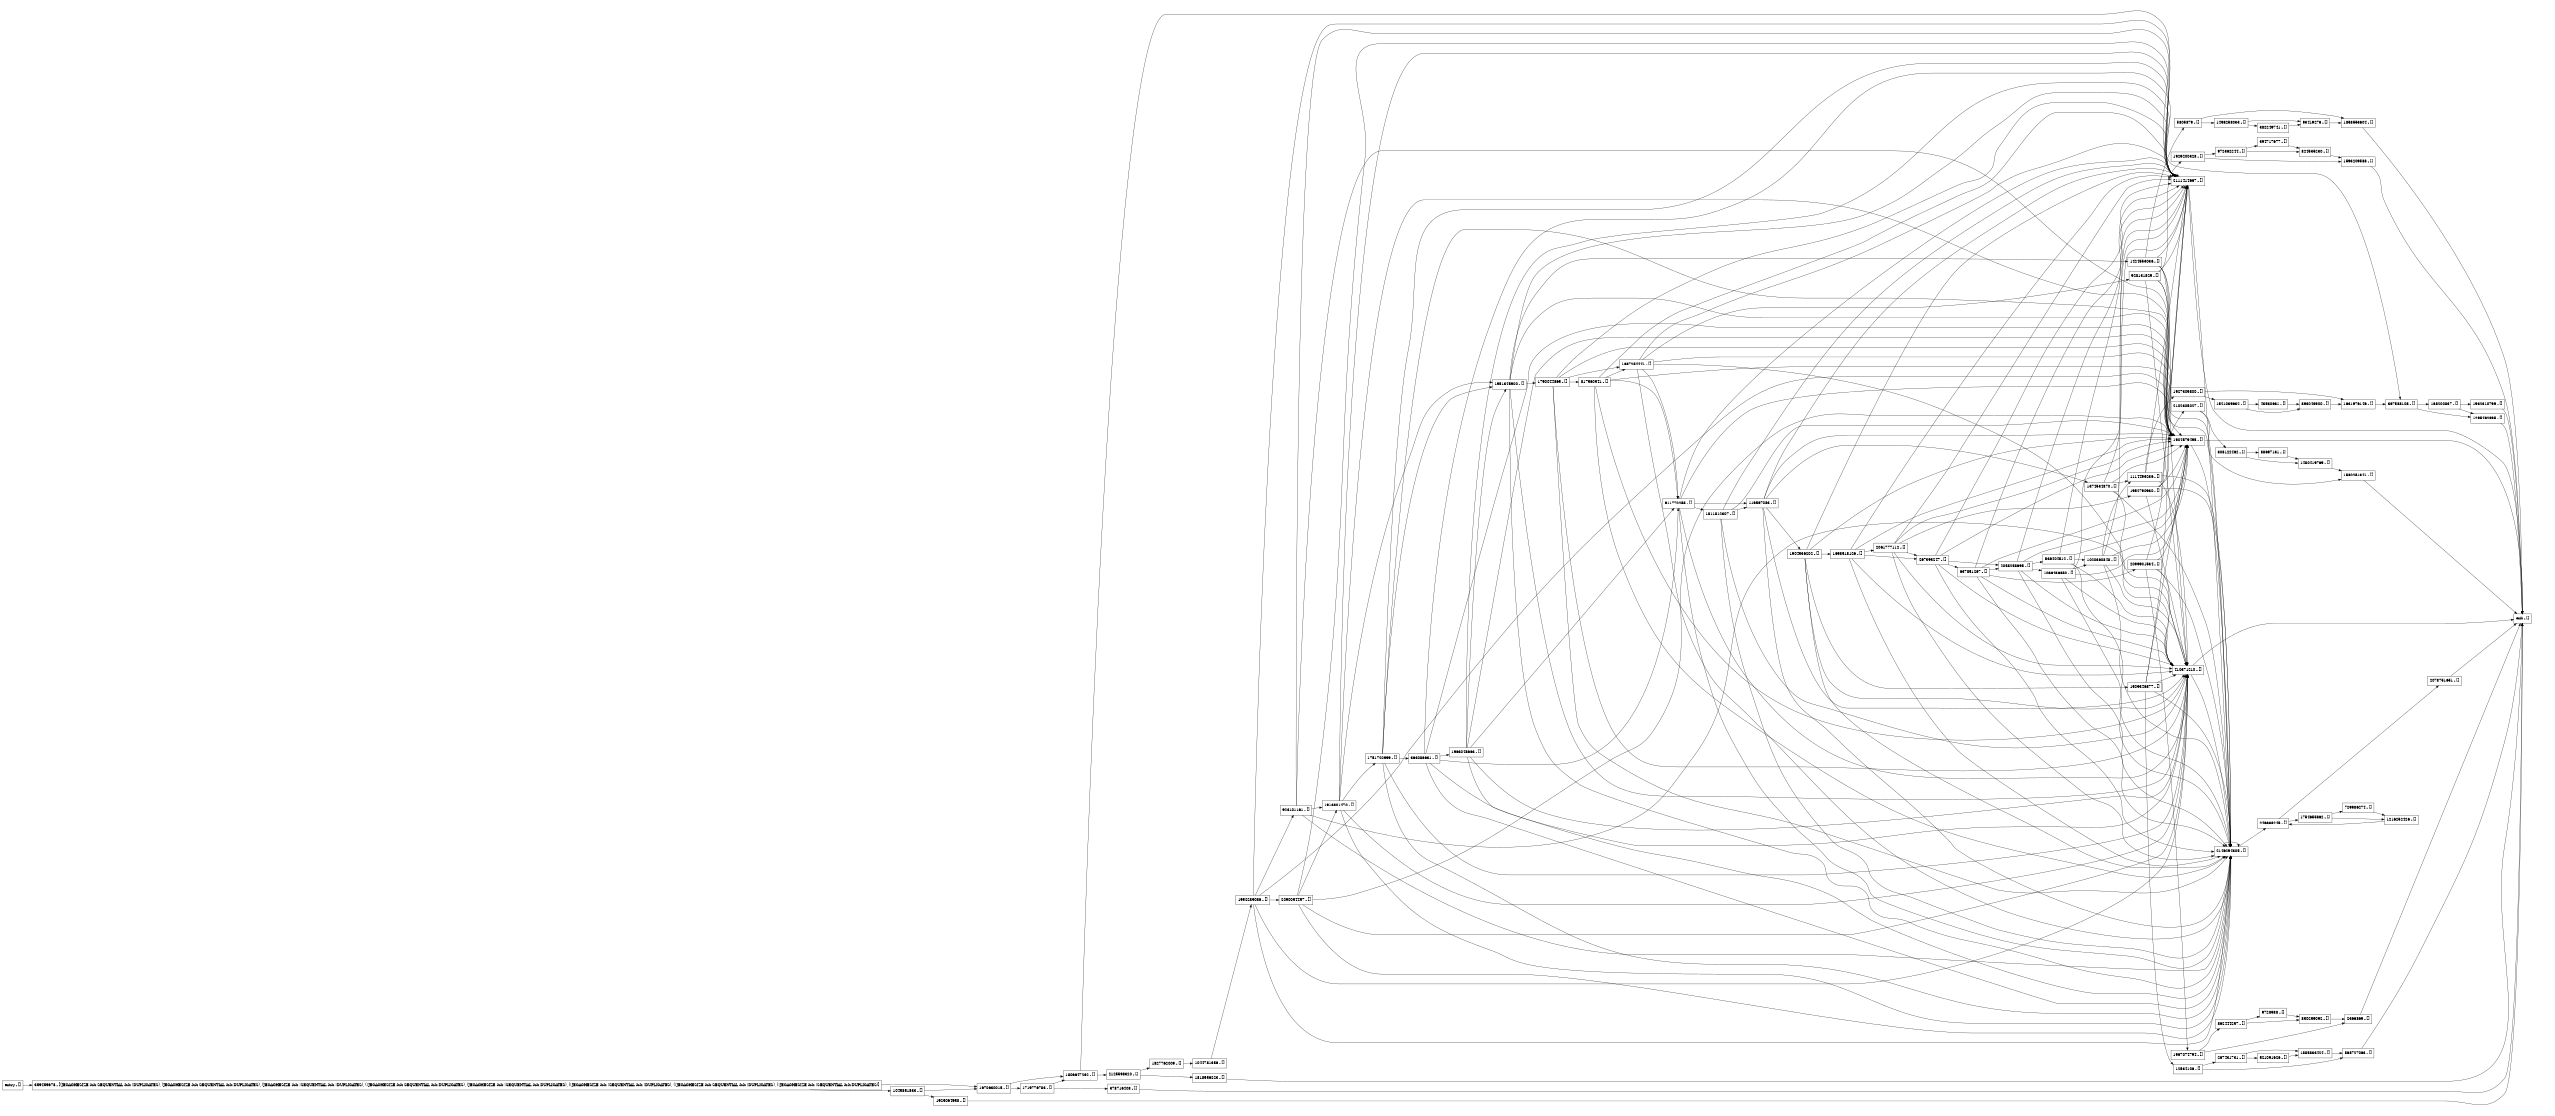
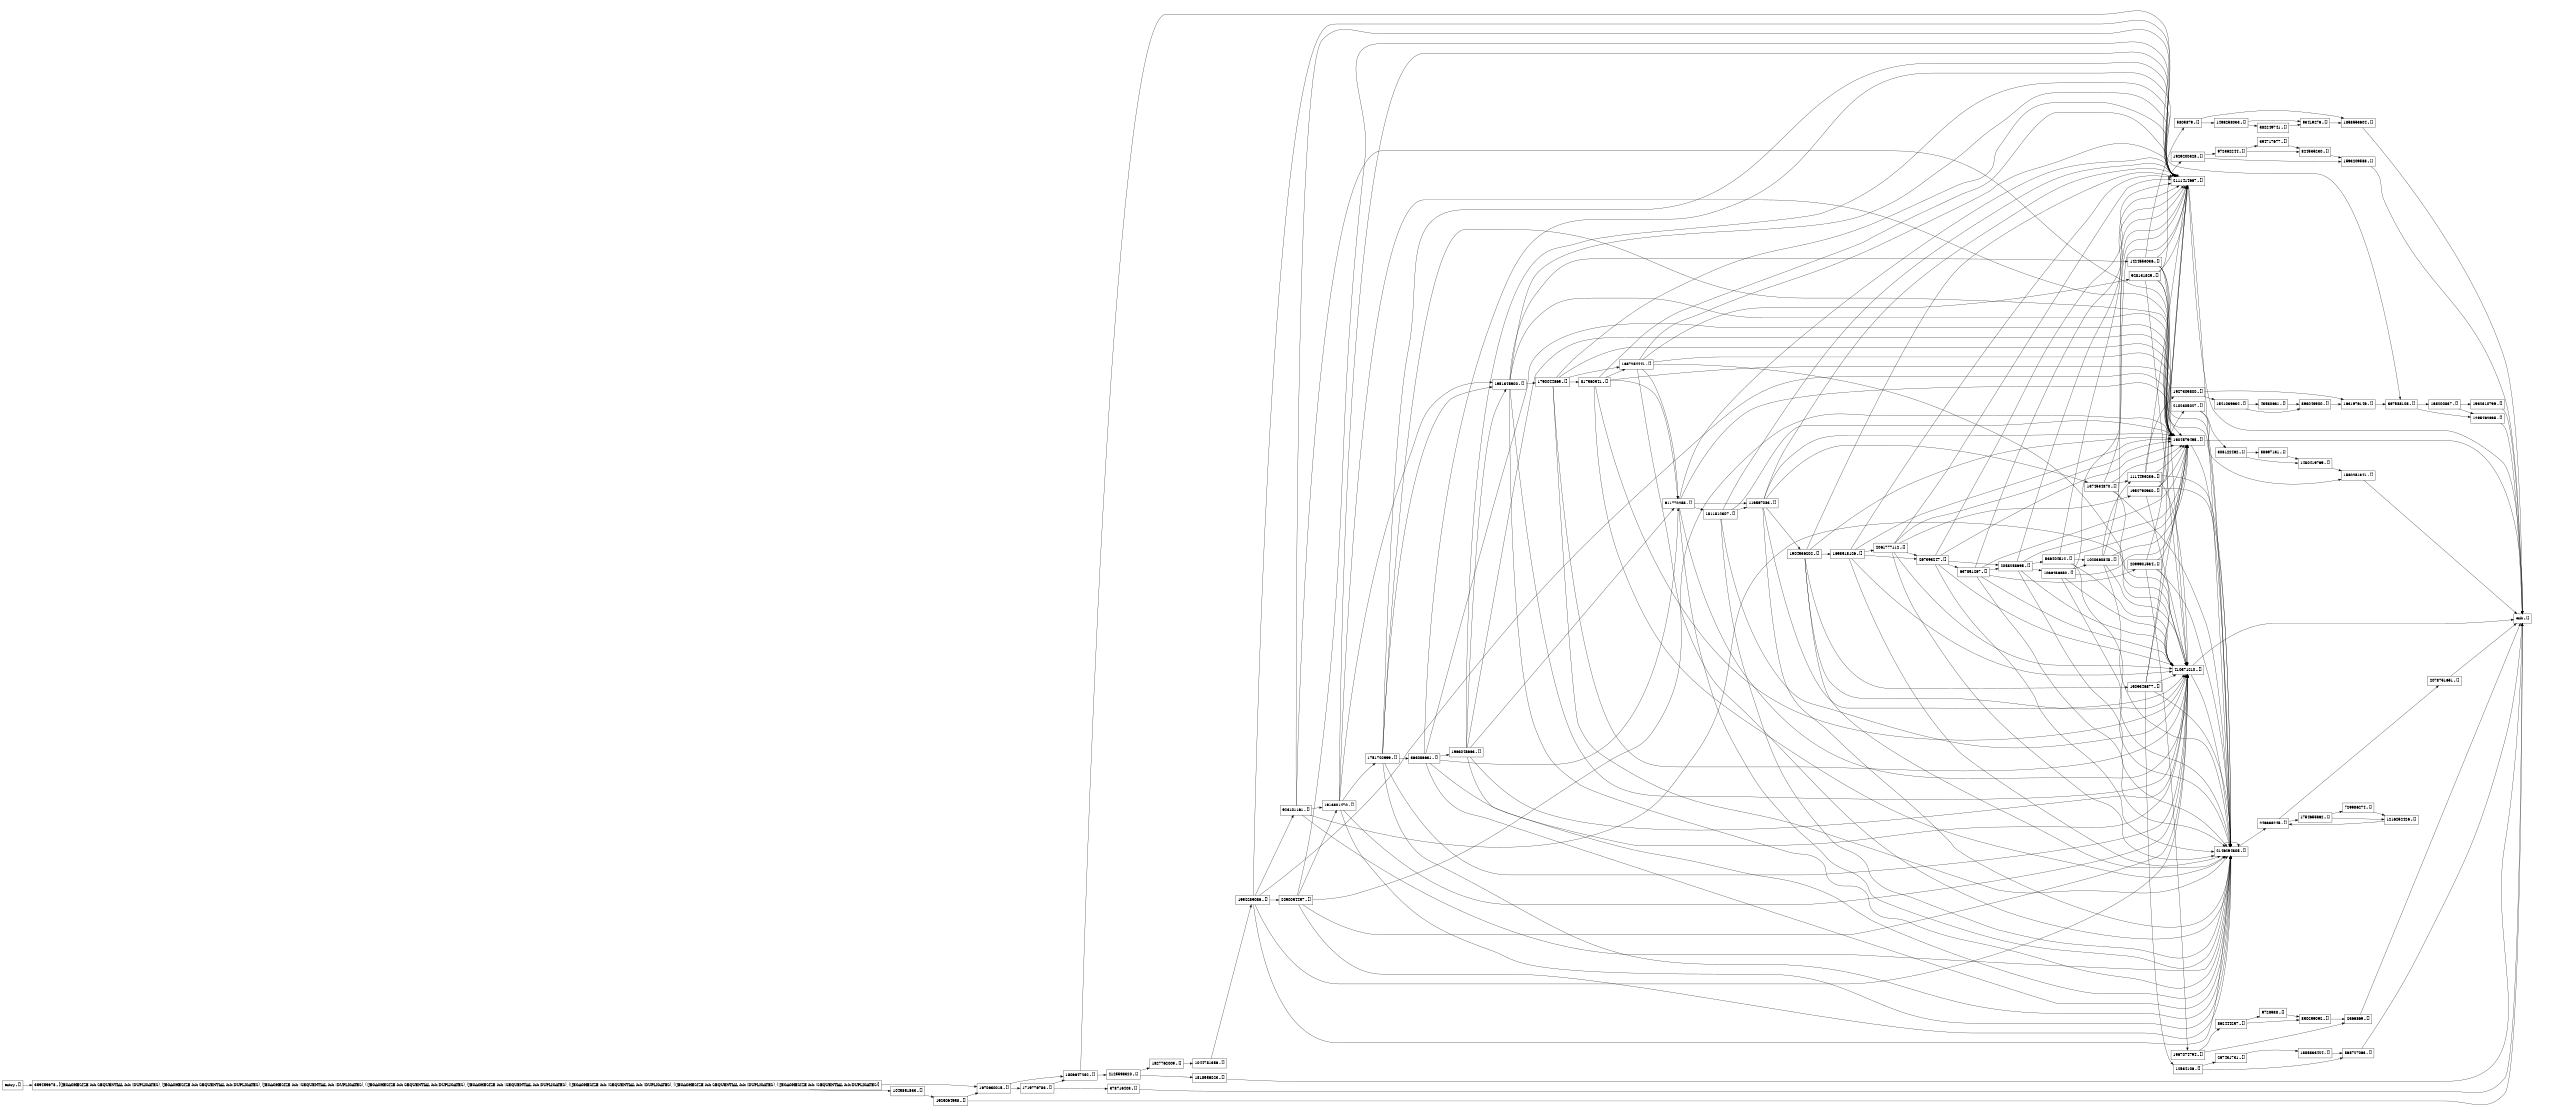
none -> (2170, 461)
(2273, 1058) -> none
(950, 1090) -> (971, 1095)
